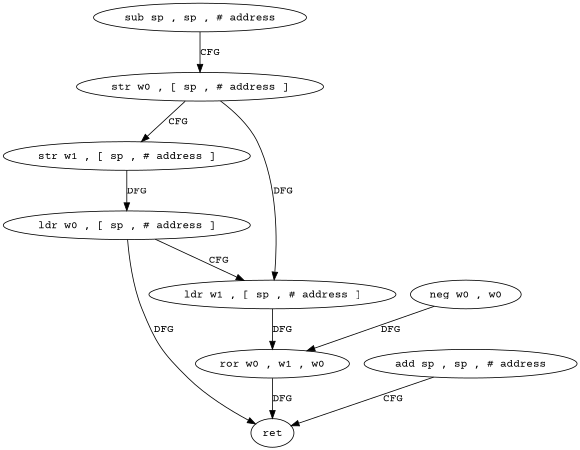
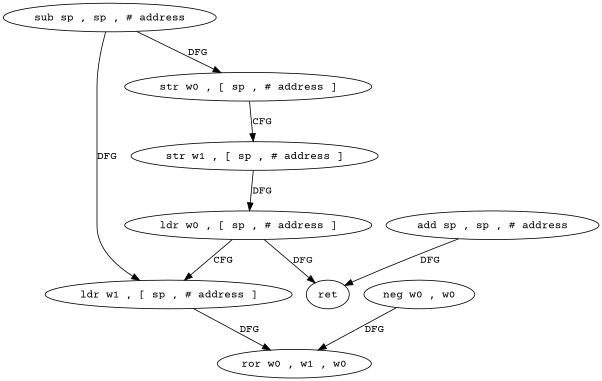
(210, 52) -> (198, 52)
(270, 178) -> (97, 161)
(272, 394) -> none
(393, 398) -> (430, 260)
